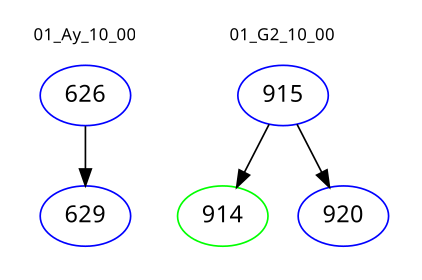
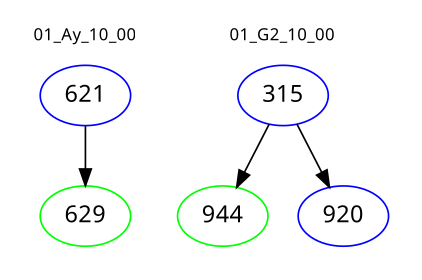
(85, 95) -> (85, 95)
(283, 95) -> (283, 95)
(85, 216) -> (85, 216)
(223, 216) -> (223, 216)
